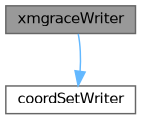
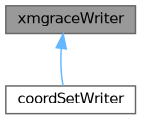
(80, 52) -> (61, 67)
